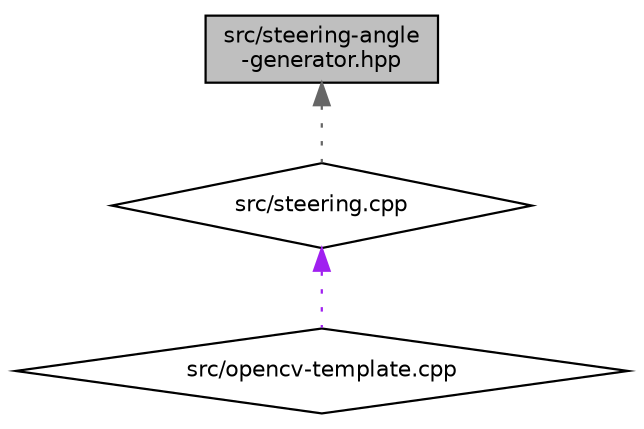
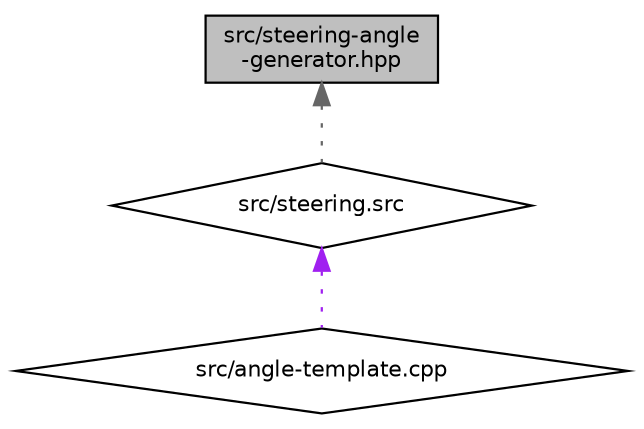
(322, 206) -> (322, 206)
(322, 371) -> (322, 371)
